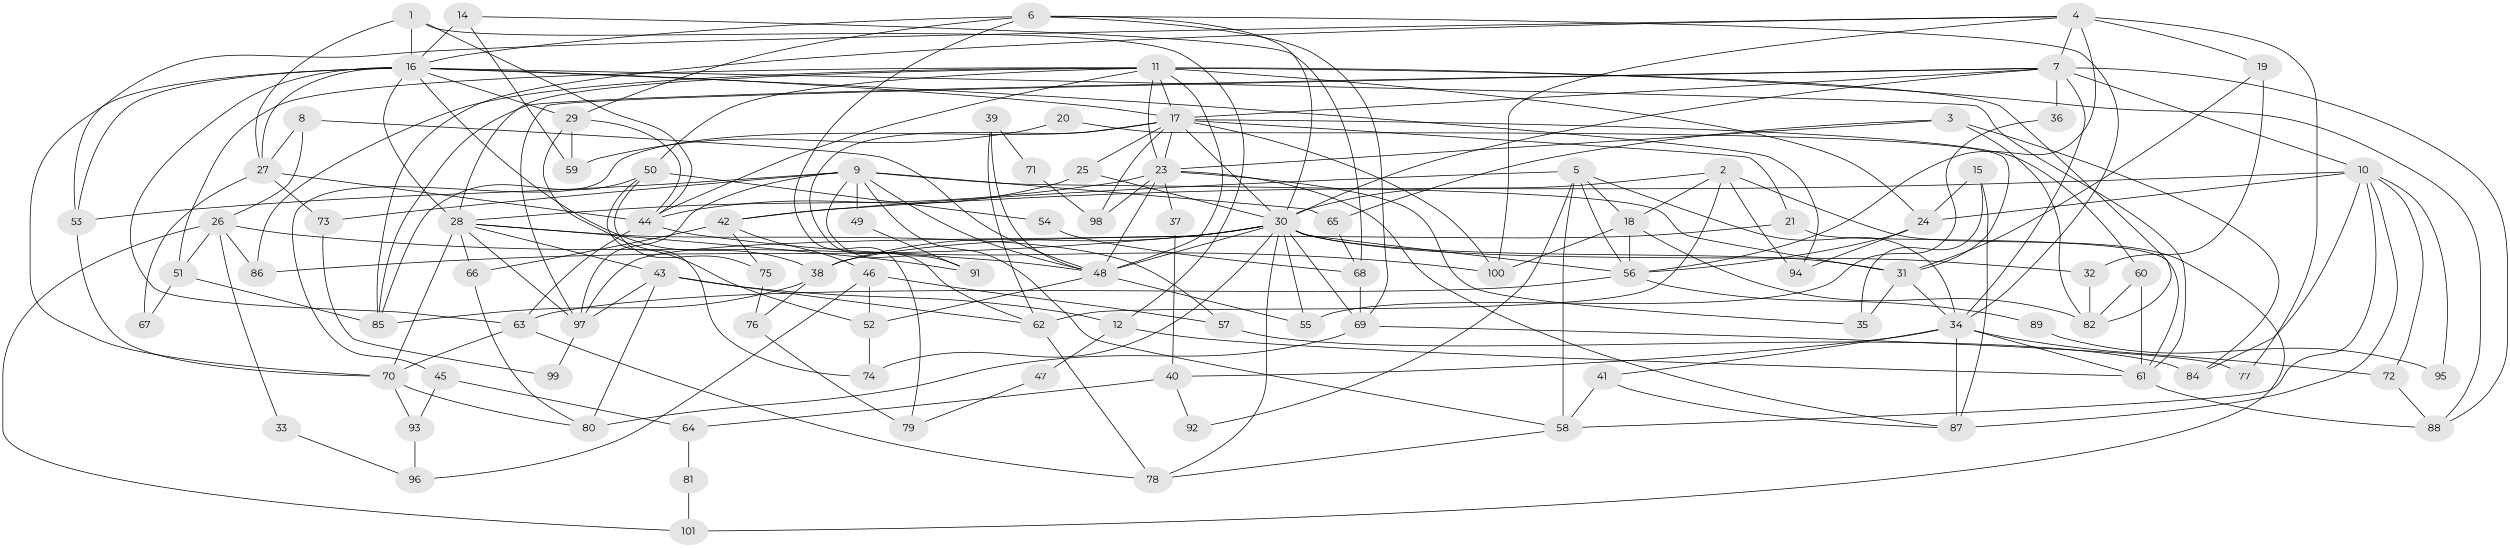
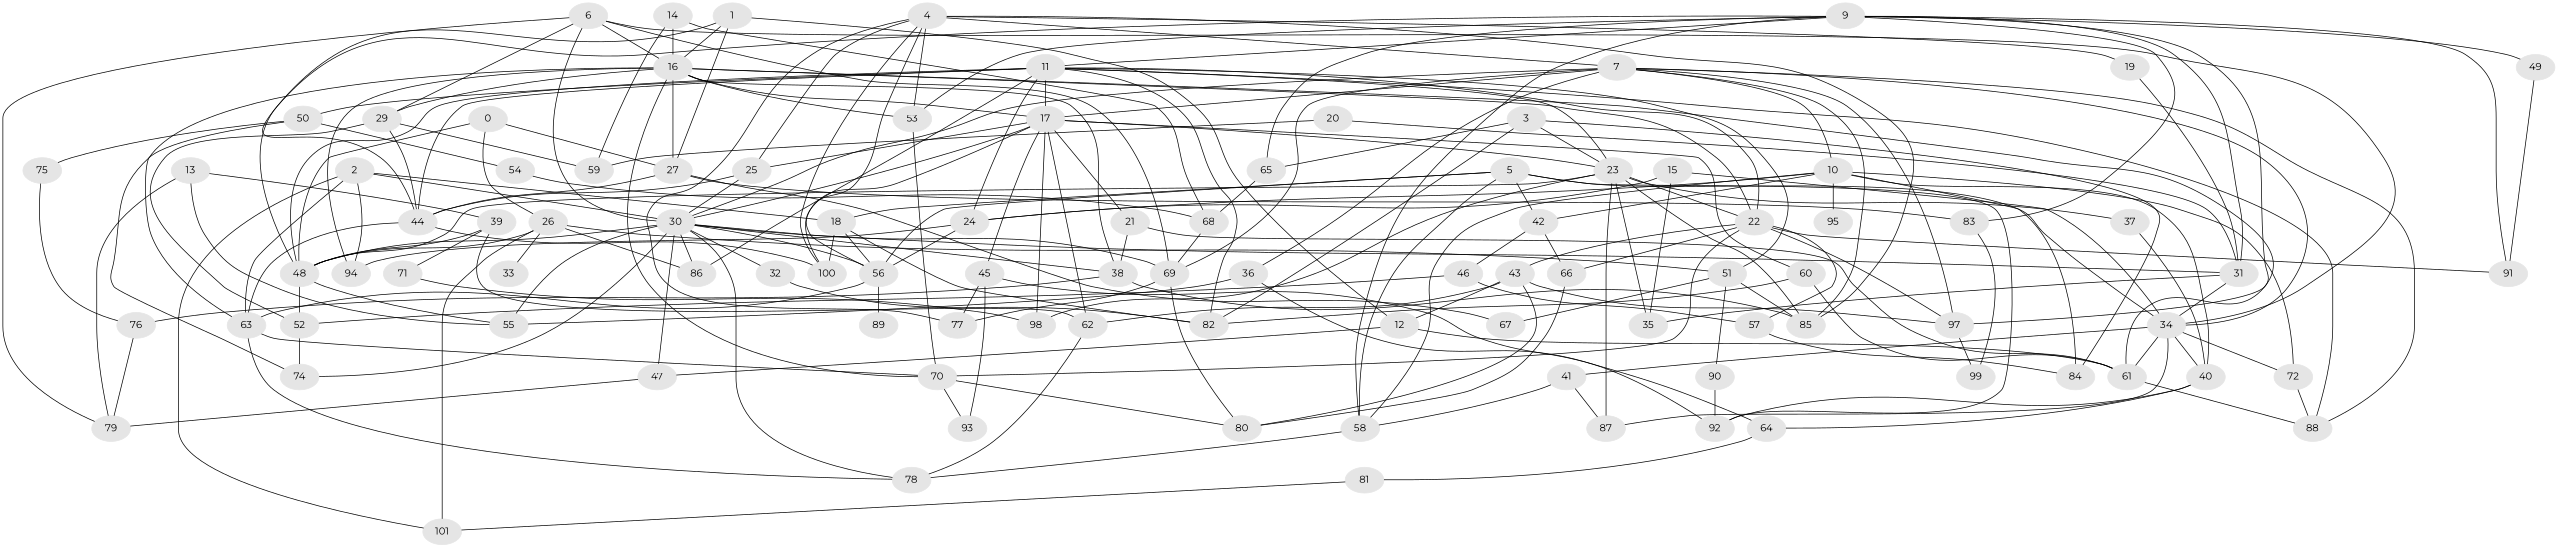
none -> (1465, 40)
none -> (827, 64)
none -> (1318, 101)
(302, 119) -> (488, 119)
none -> (191, 171)
(490, 186) -> (1712, 239)
(2232, 218) -> none
(324, 222) -> (1969, 222)
(457, 222) -> (1754, 222)
(912, 240) -> (667, 293)
(745, 248) -> none
(1987, 283) -> (2059, 216)
none -> (971, 300)
(1328, 309) -> (275, 240)
none -> (1482, 351)
(2220, 352) -> none
none -> (1715, 377)
(2268, 396) -> (2168, 219)
(415, 480) -> none
